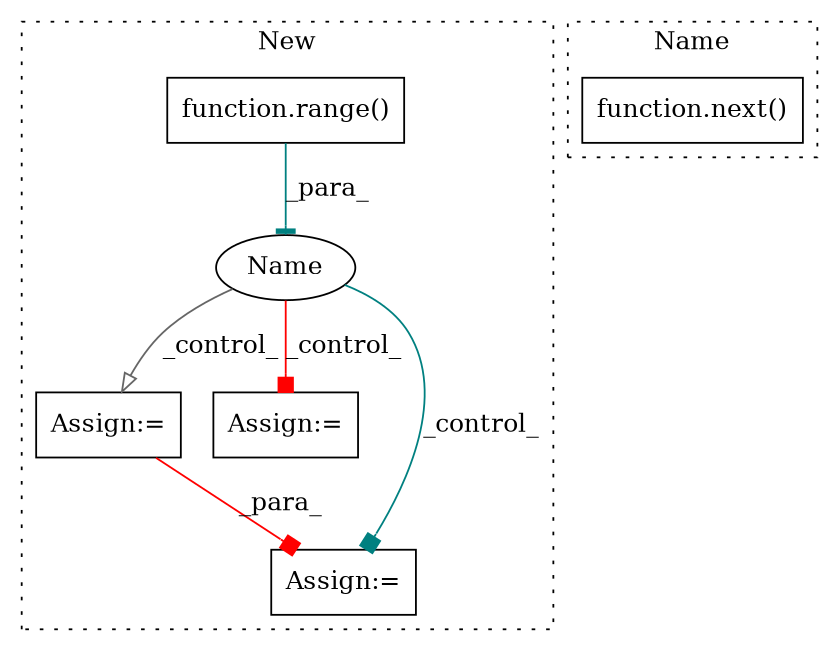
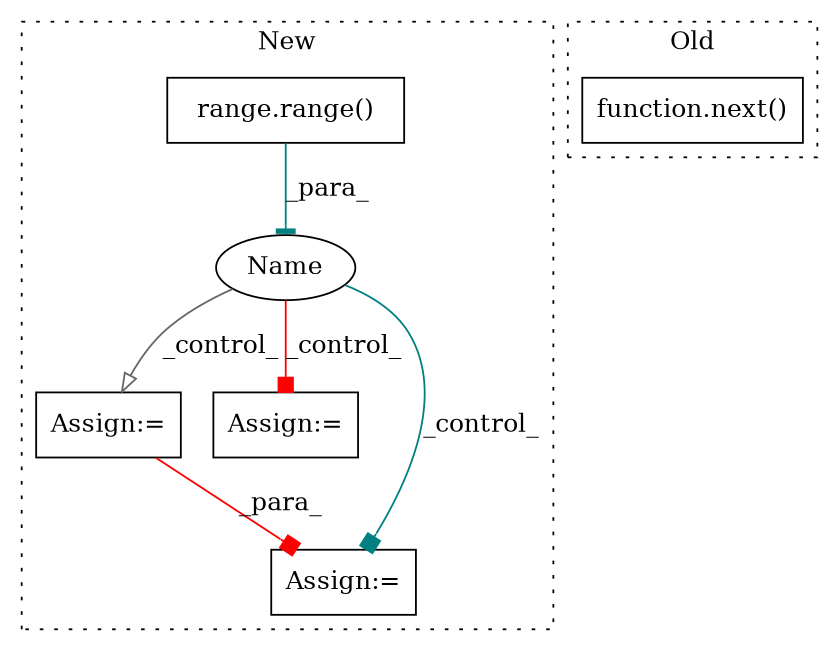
(693, 42) -> (693, 42)
(286, 110) -> (286, 110)
